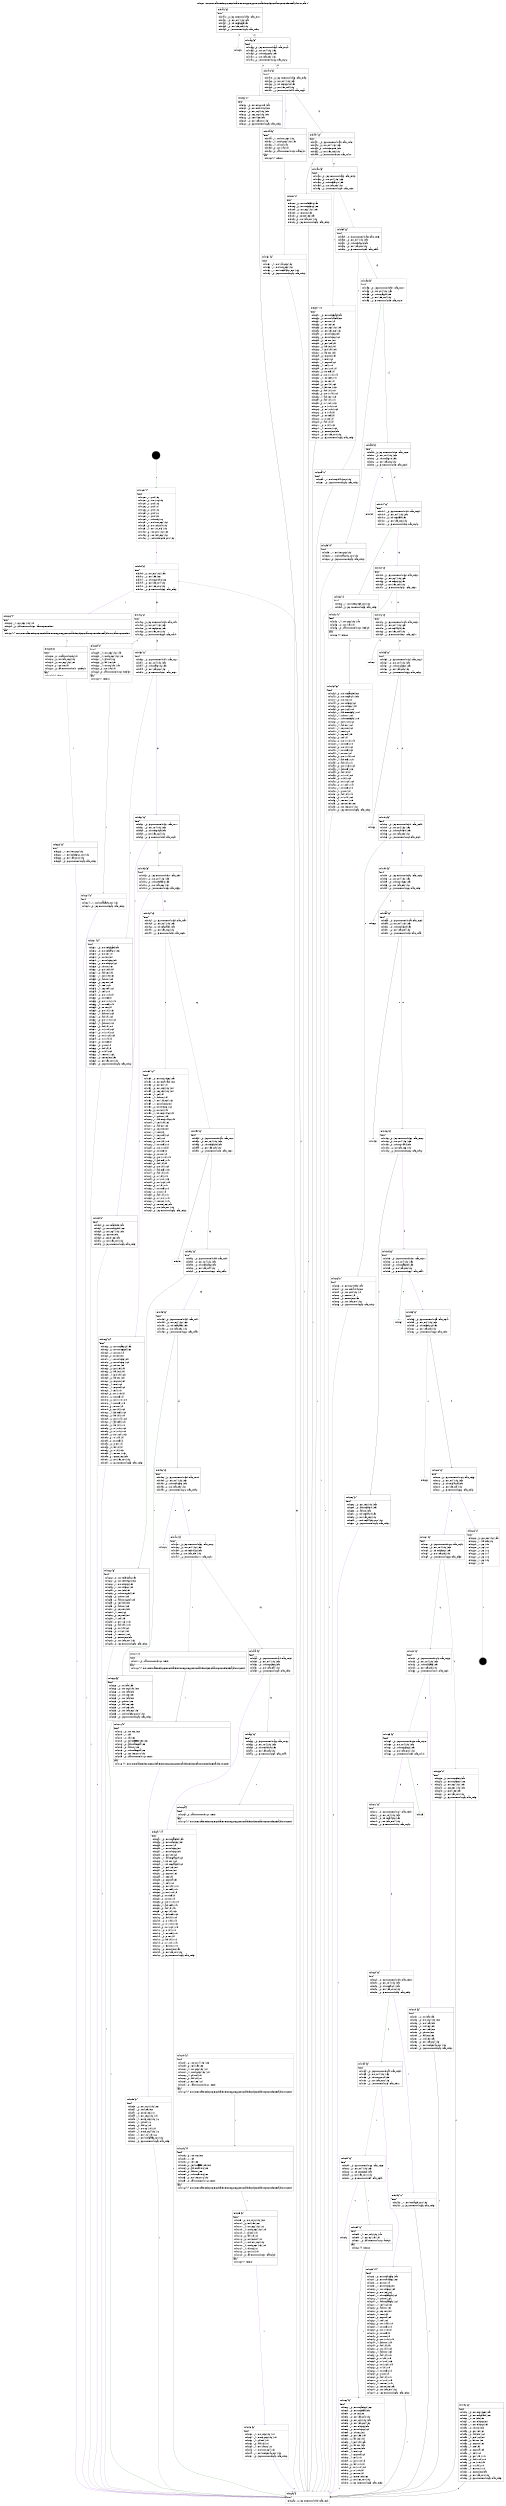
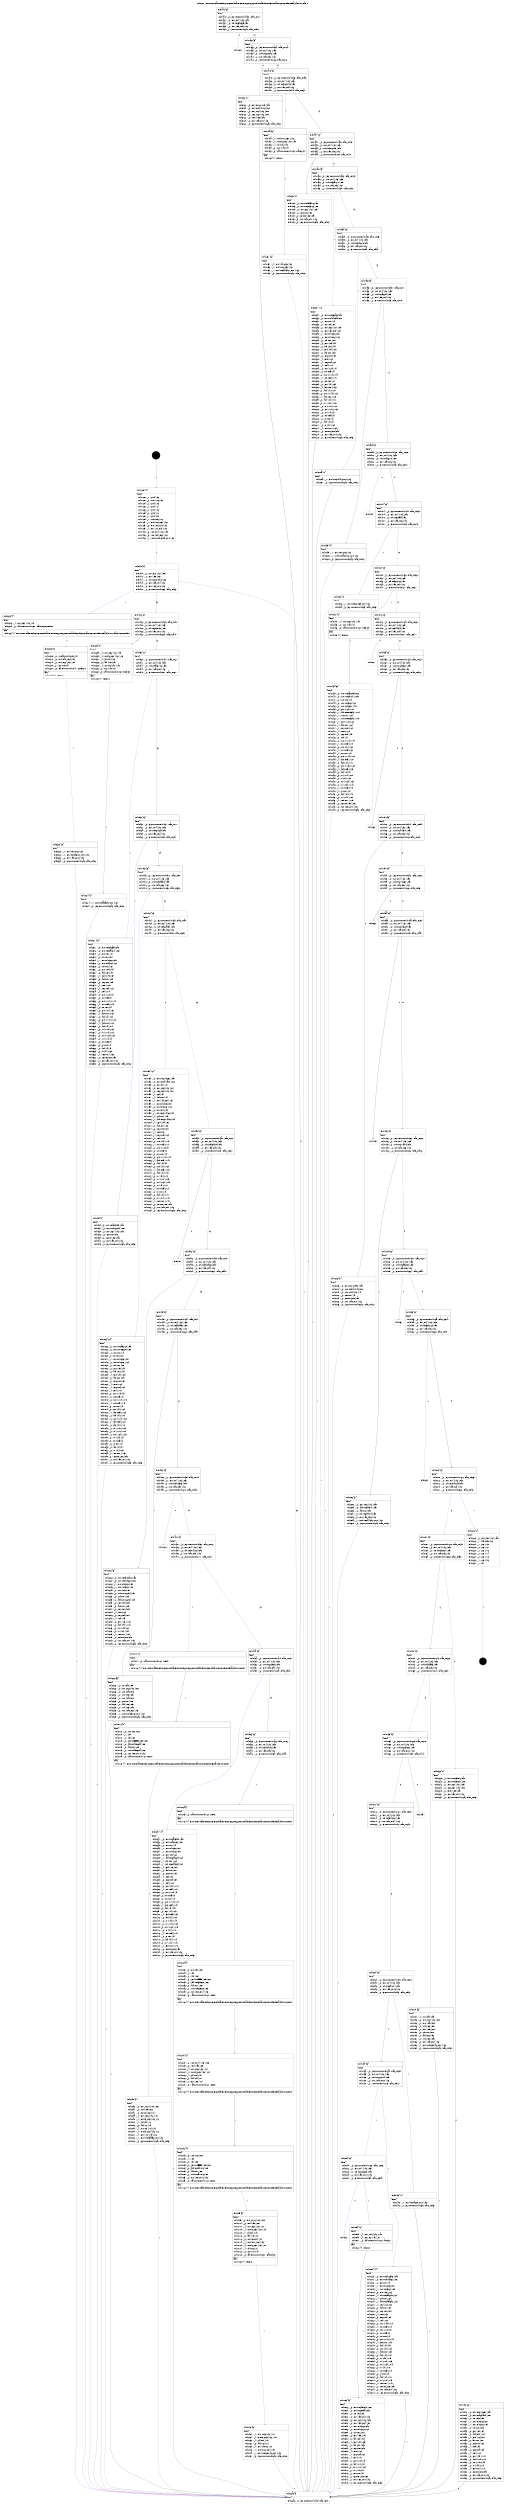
none -> (235, 1983)
